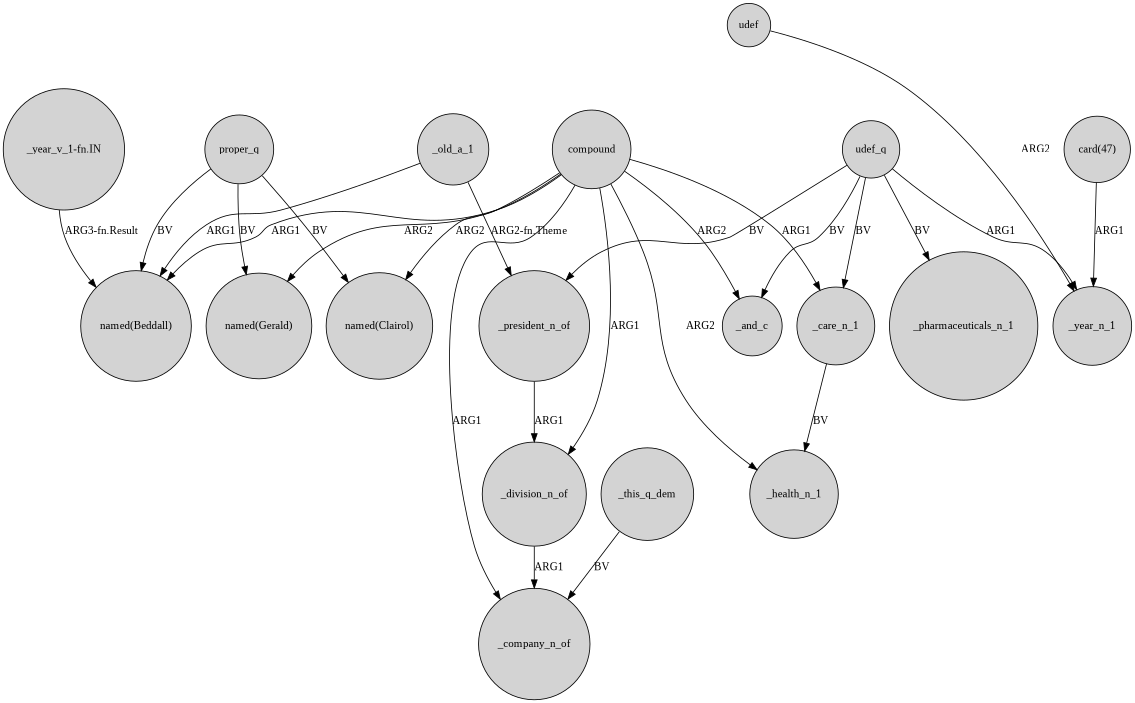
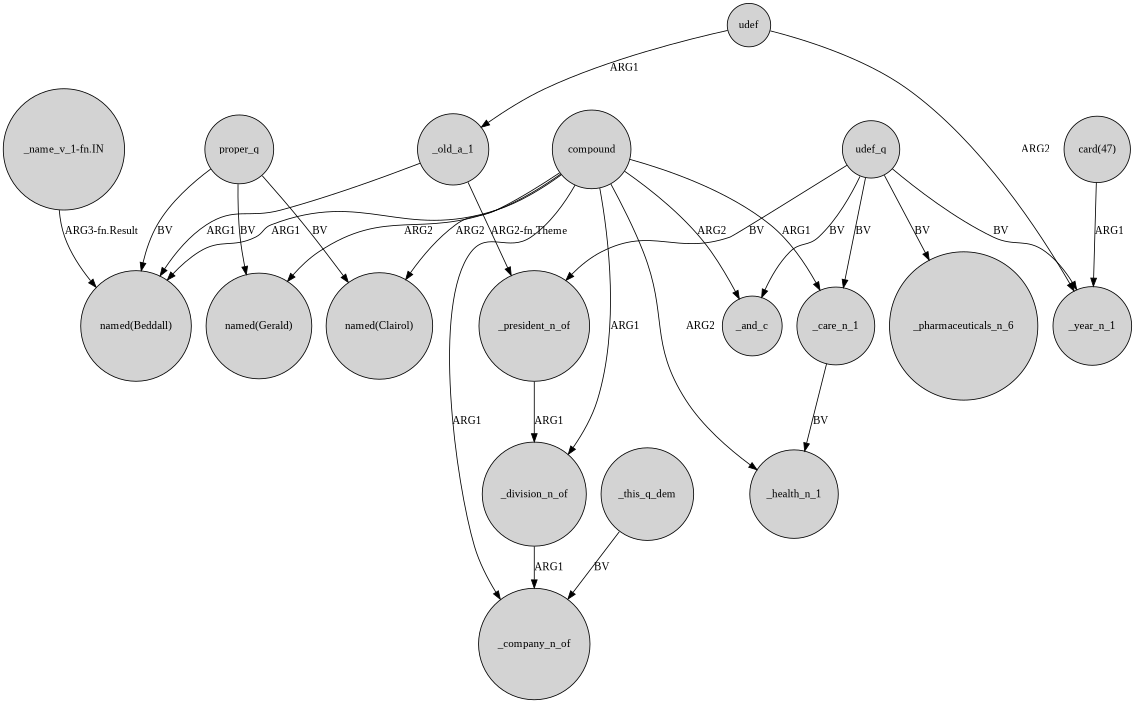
none -> (603, 65)
(64, 149) -> (64, 149)
(1001, 231) -> (1001, 231)
(964, 326) -> (964, 326)
